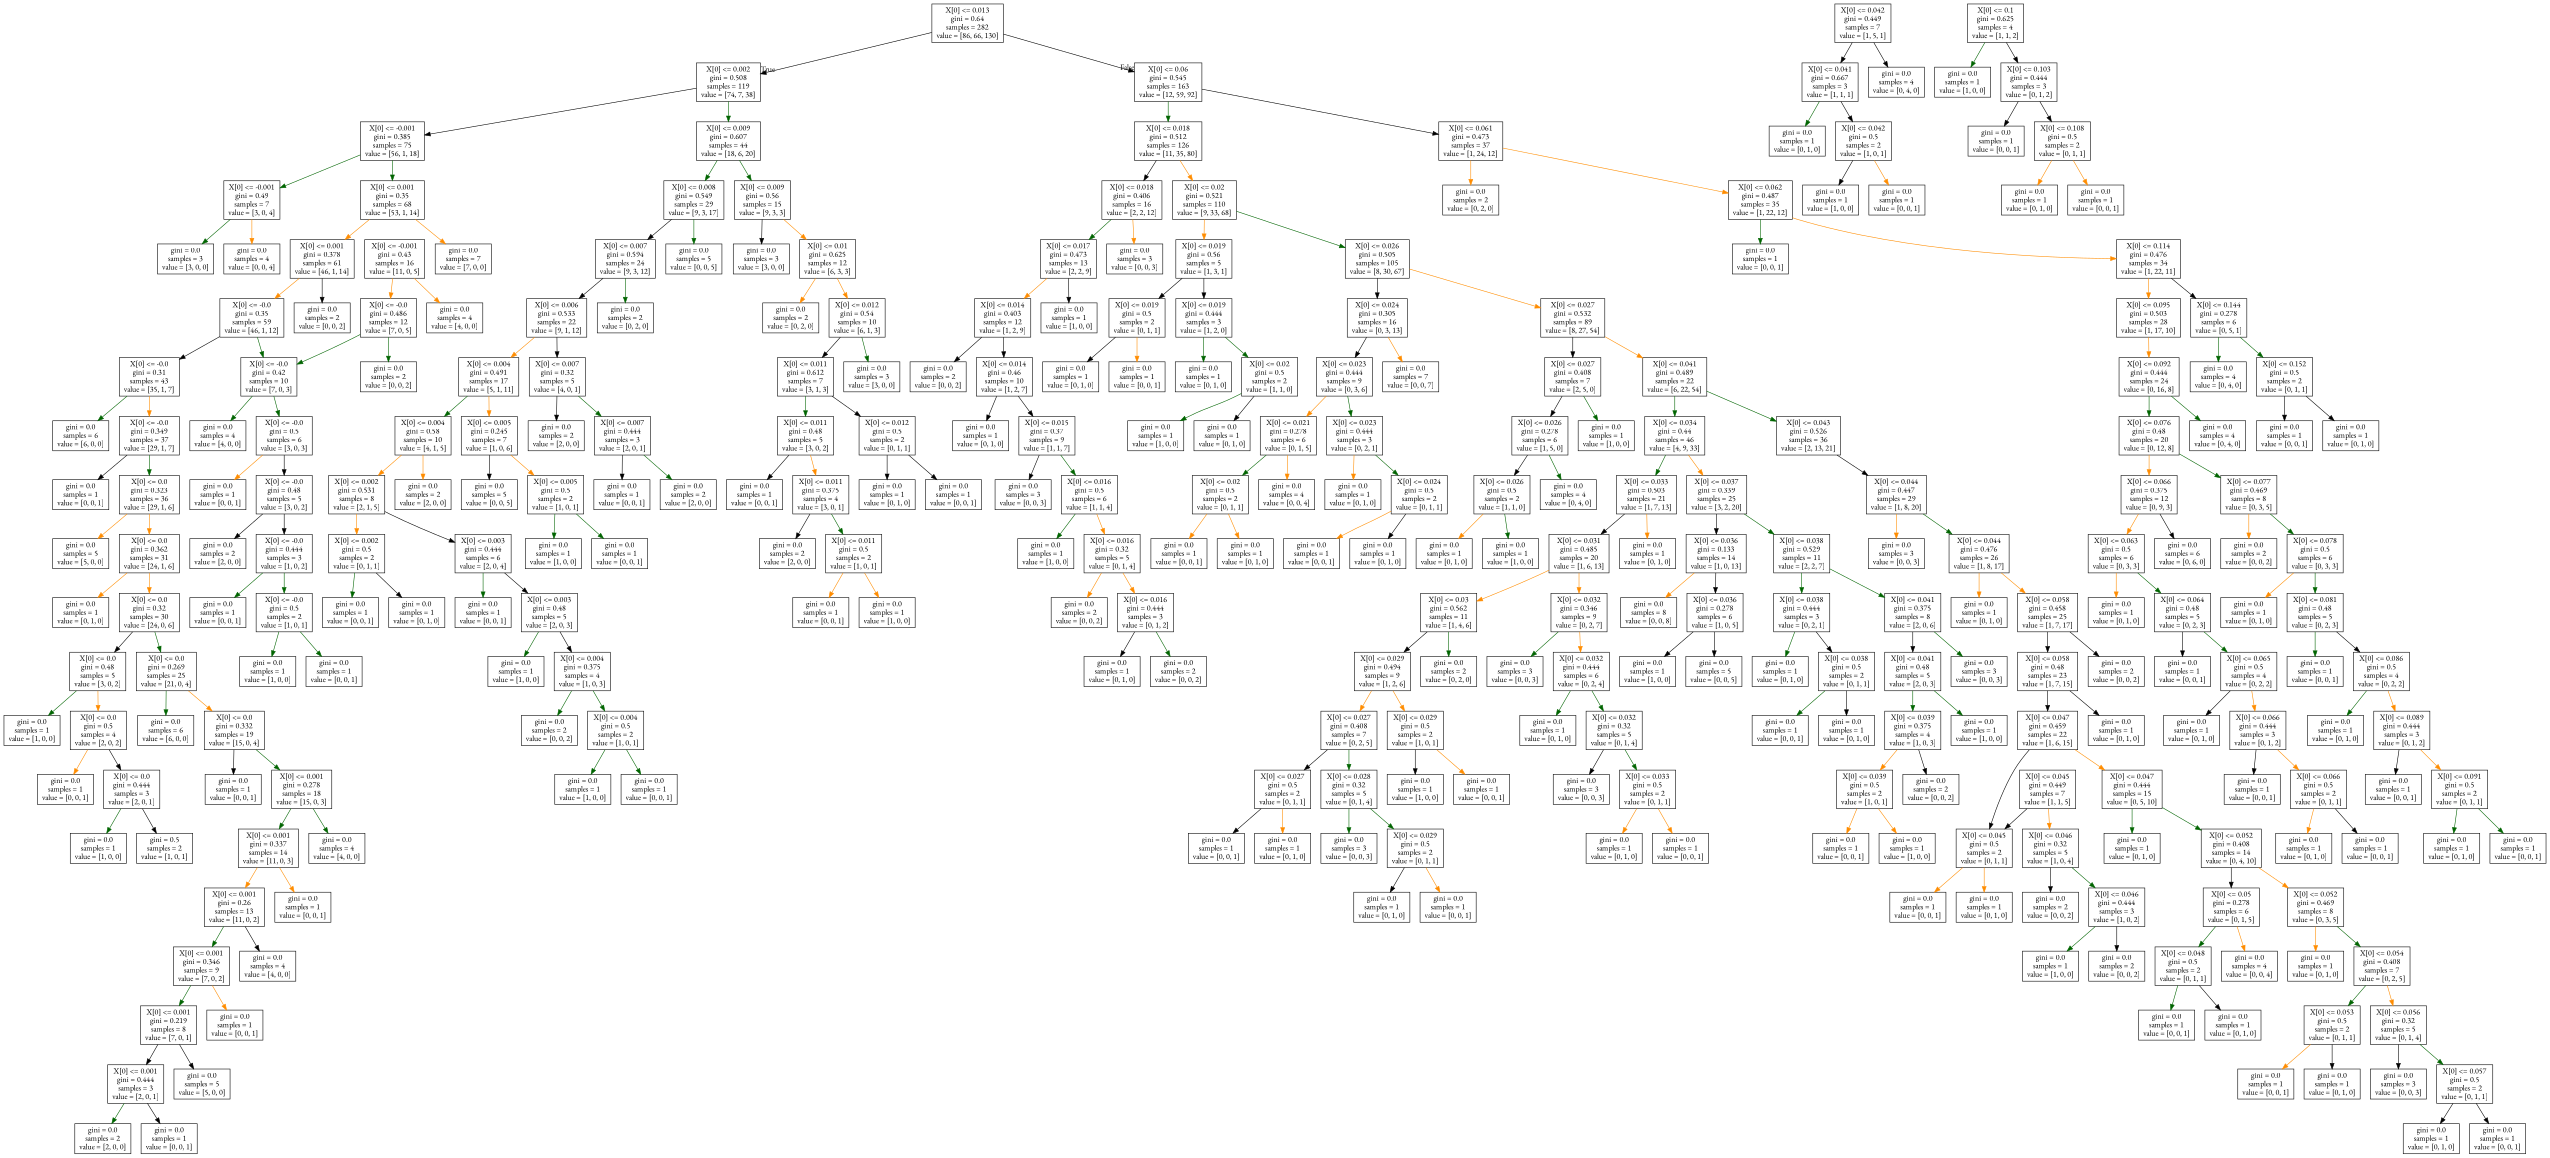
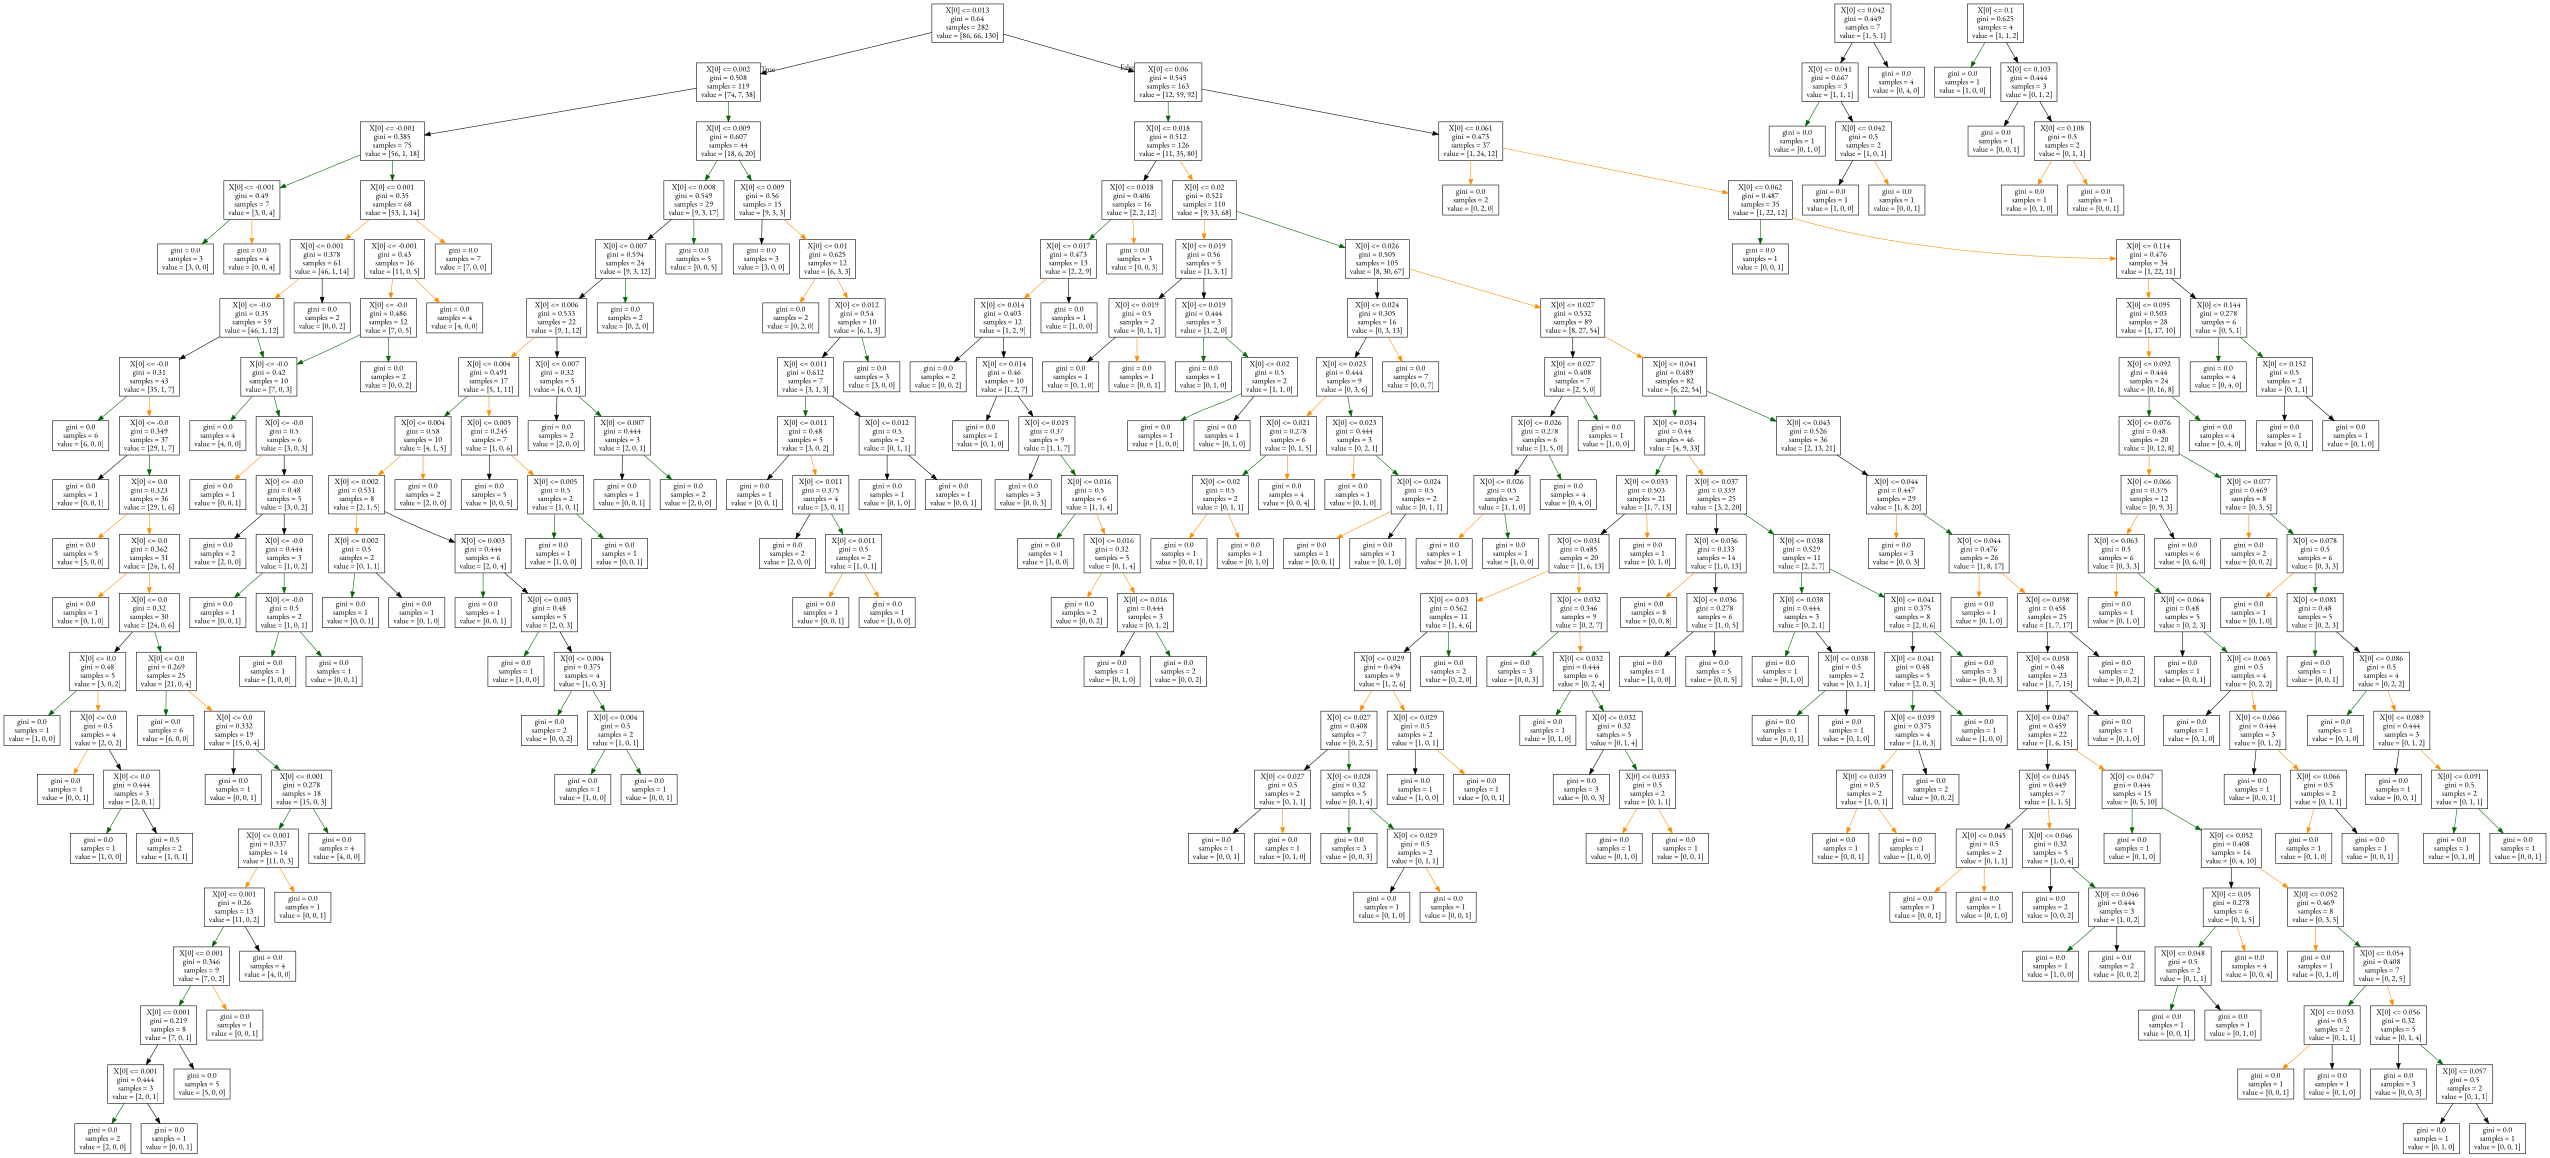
(1675, 377) -> (1675, 377)
(2007, 785) -> (2048, 757)
